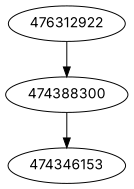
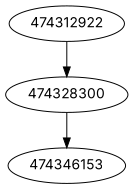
(67, 24) -> (67, 24)
(67, 95) -> (67, 95)
